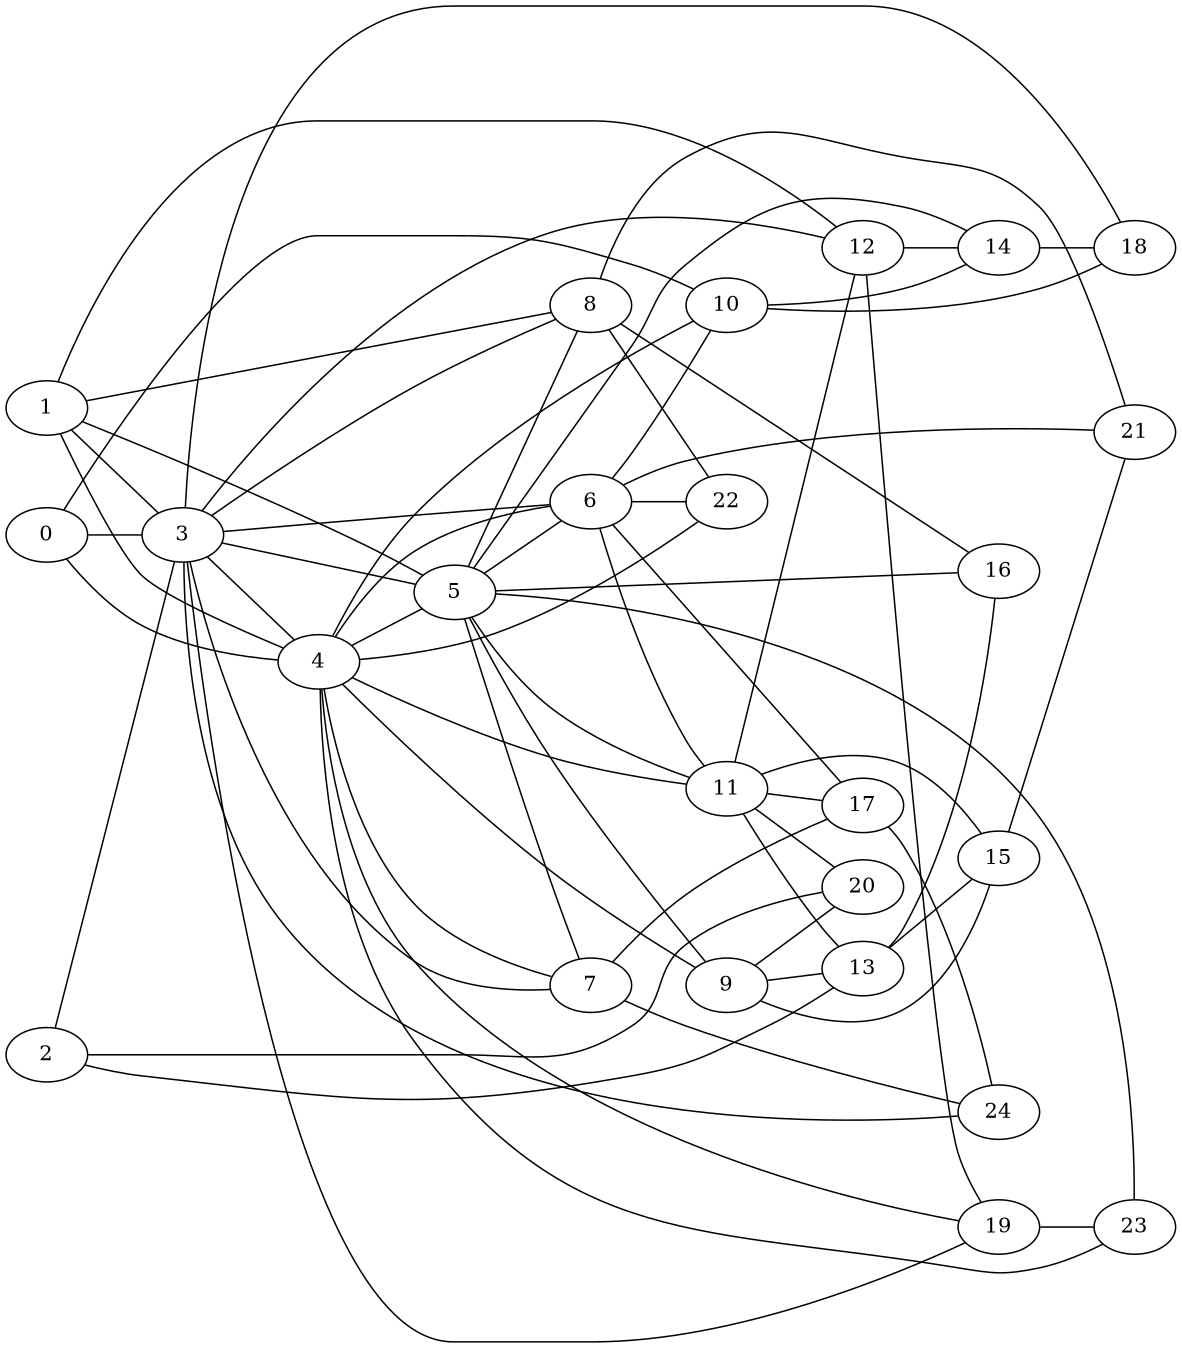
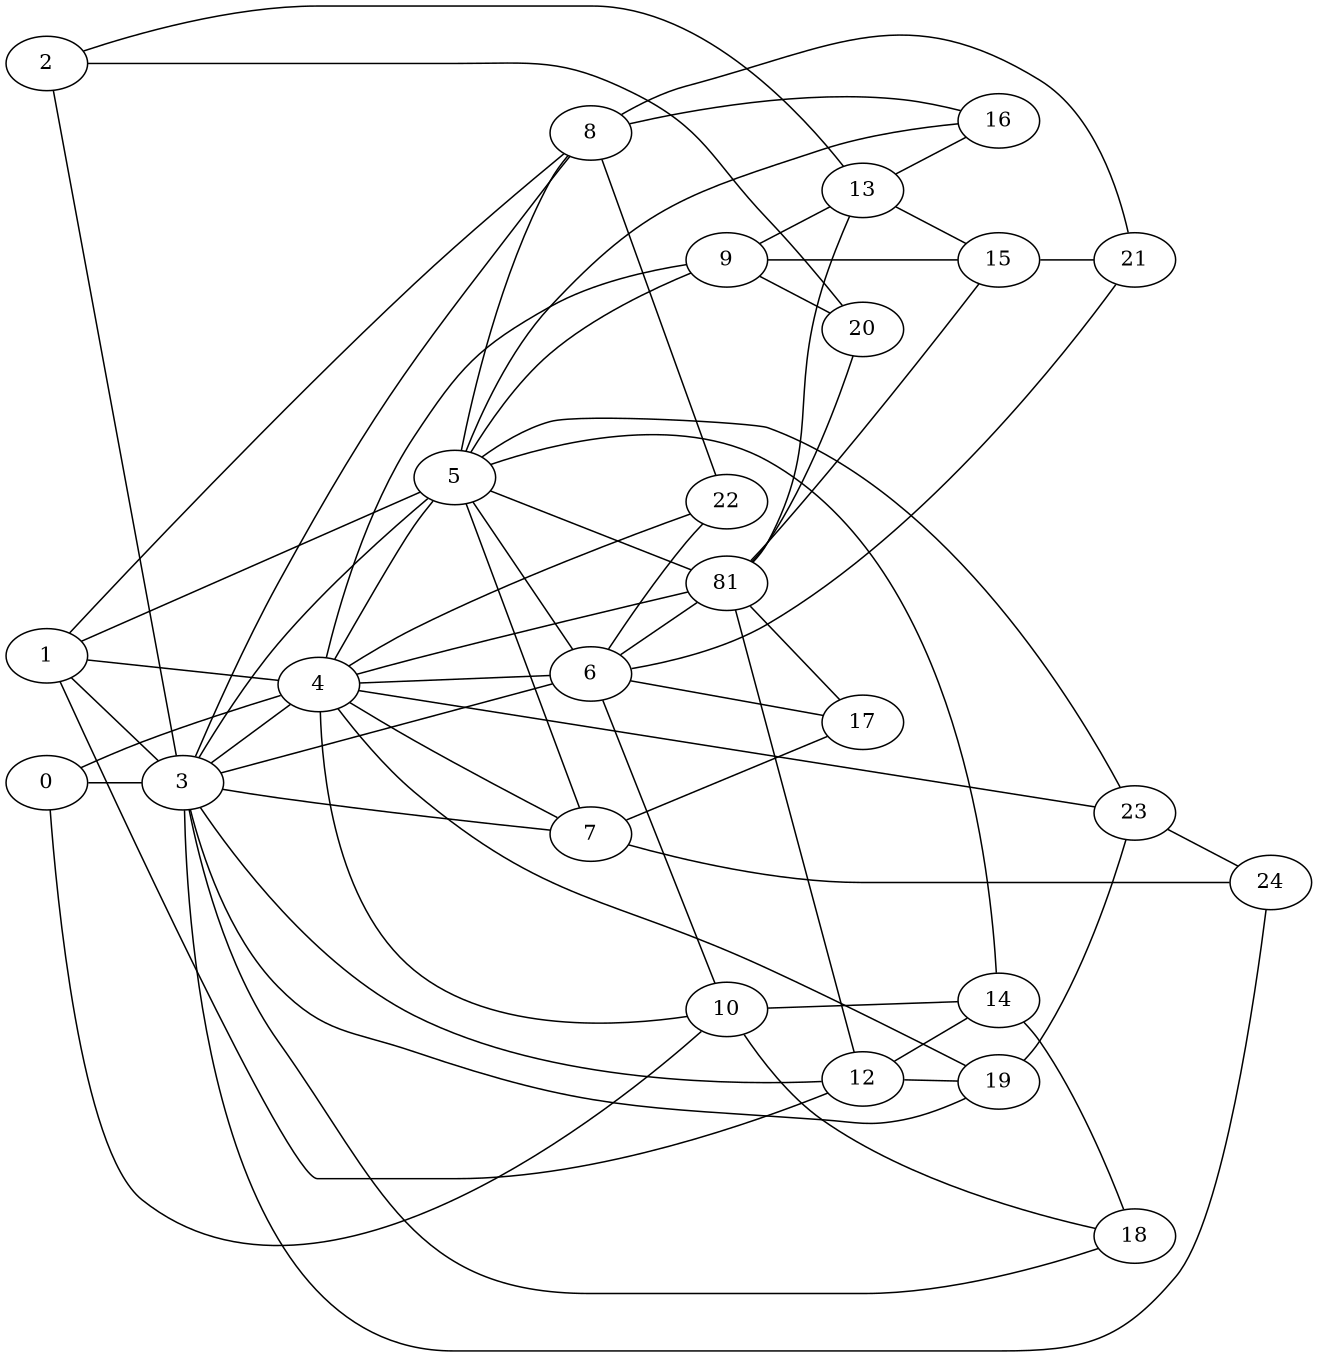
(727, 789) -> (727, 583)
(950, 944) -> (1203, 848)
